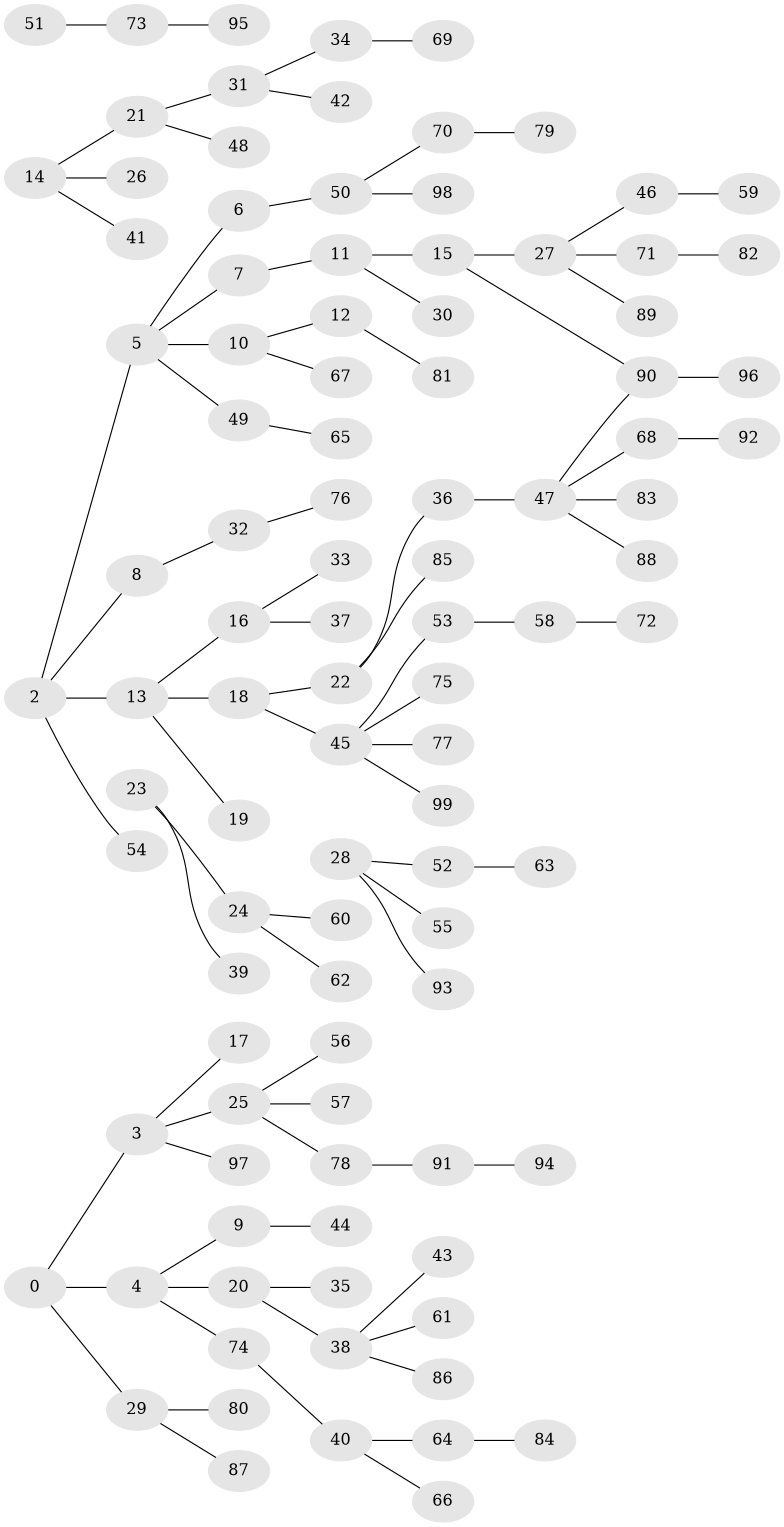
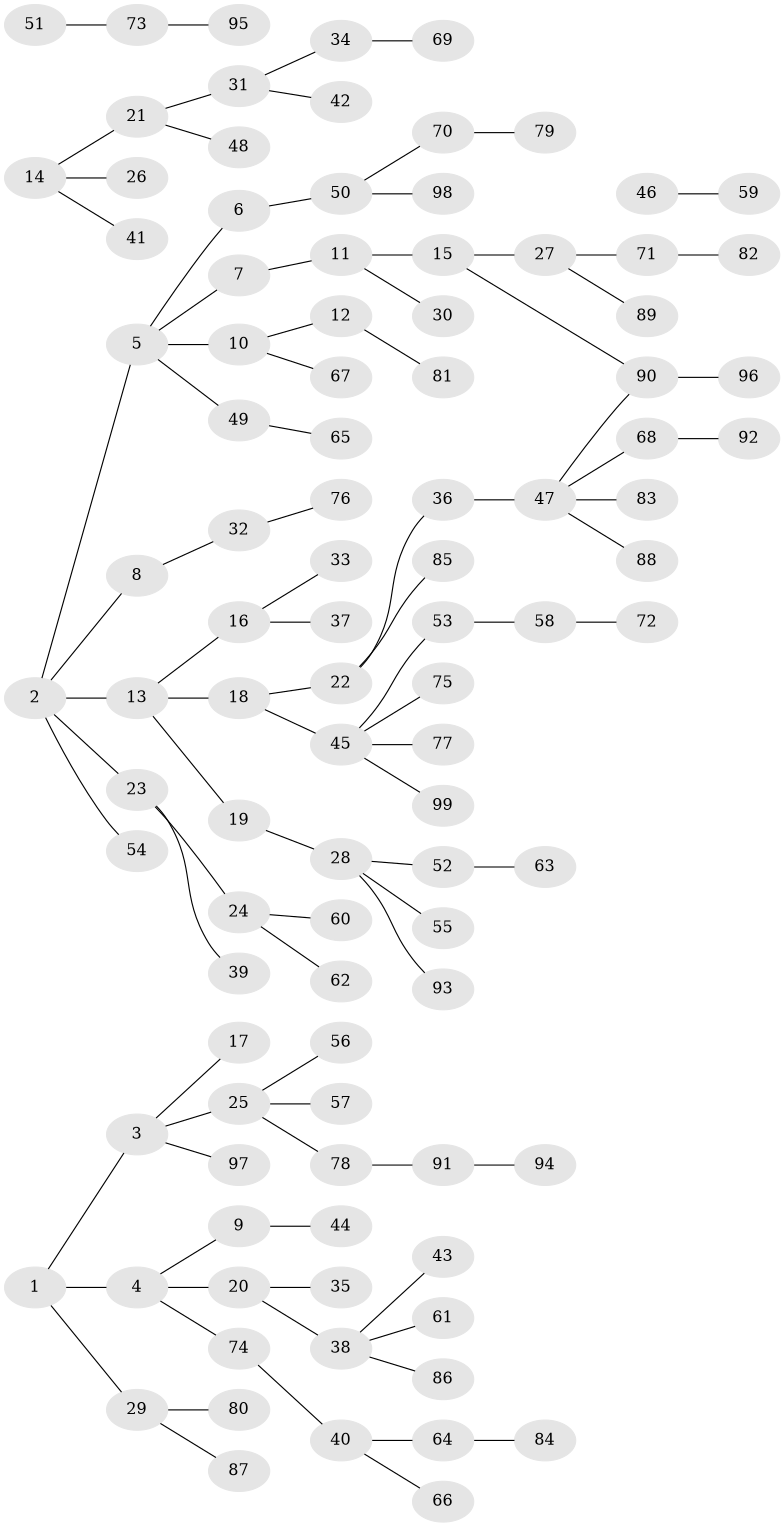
(596, 224) -> none
none -> (86, 744)
none -> (290, 840)
(35, 1287) -> (35, 1287)
